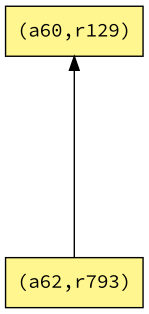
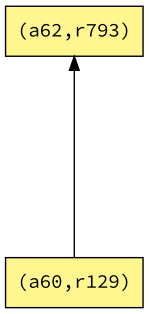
(74, 164) -> (74, 164)
